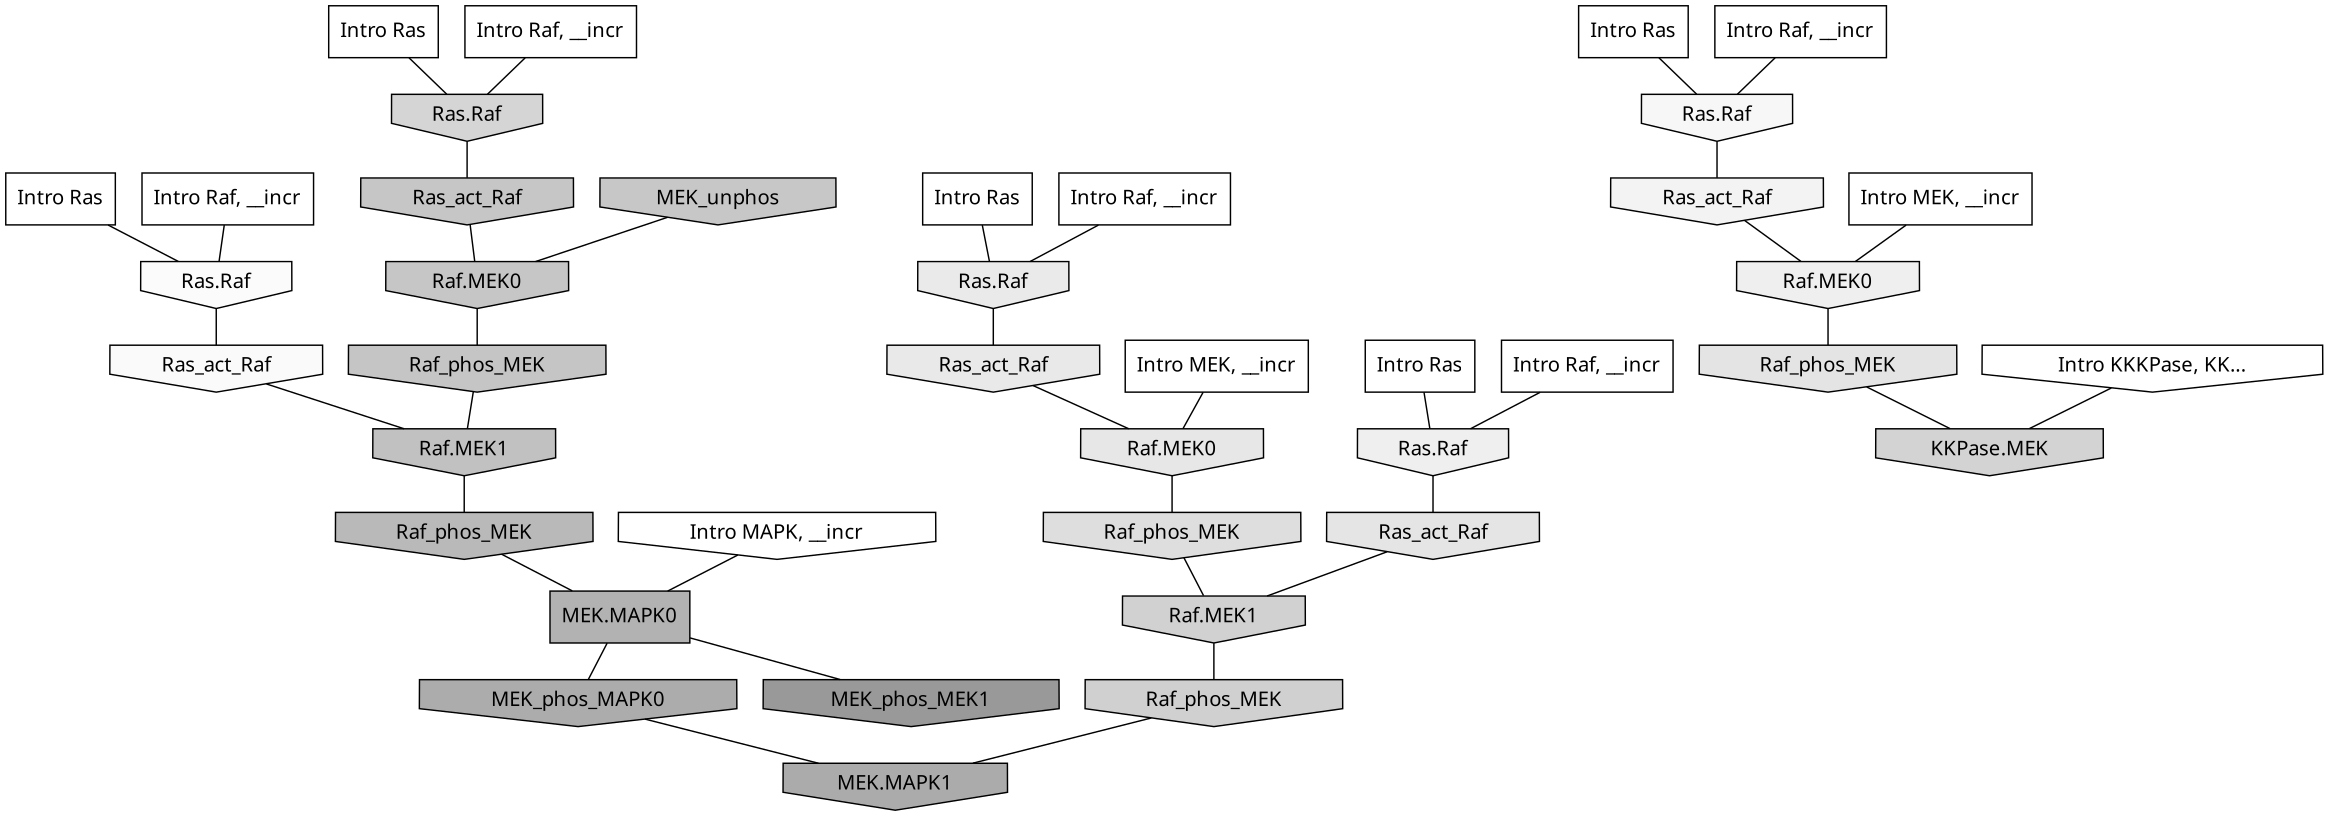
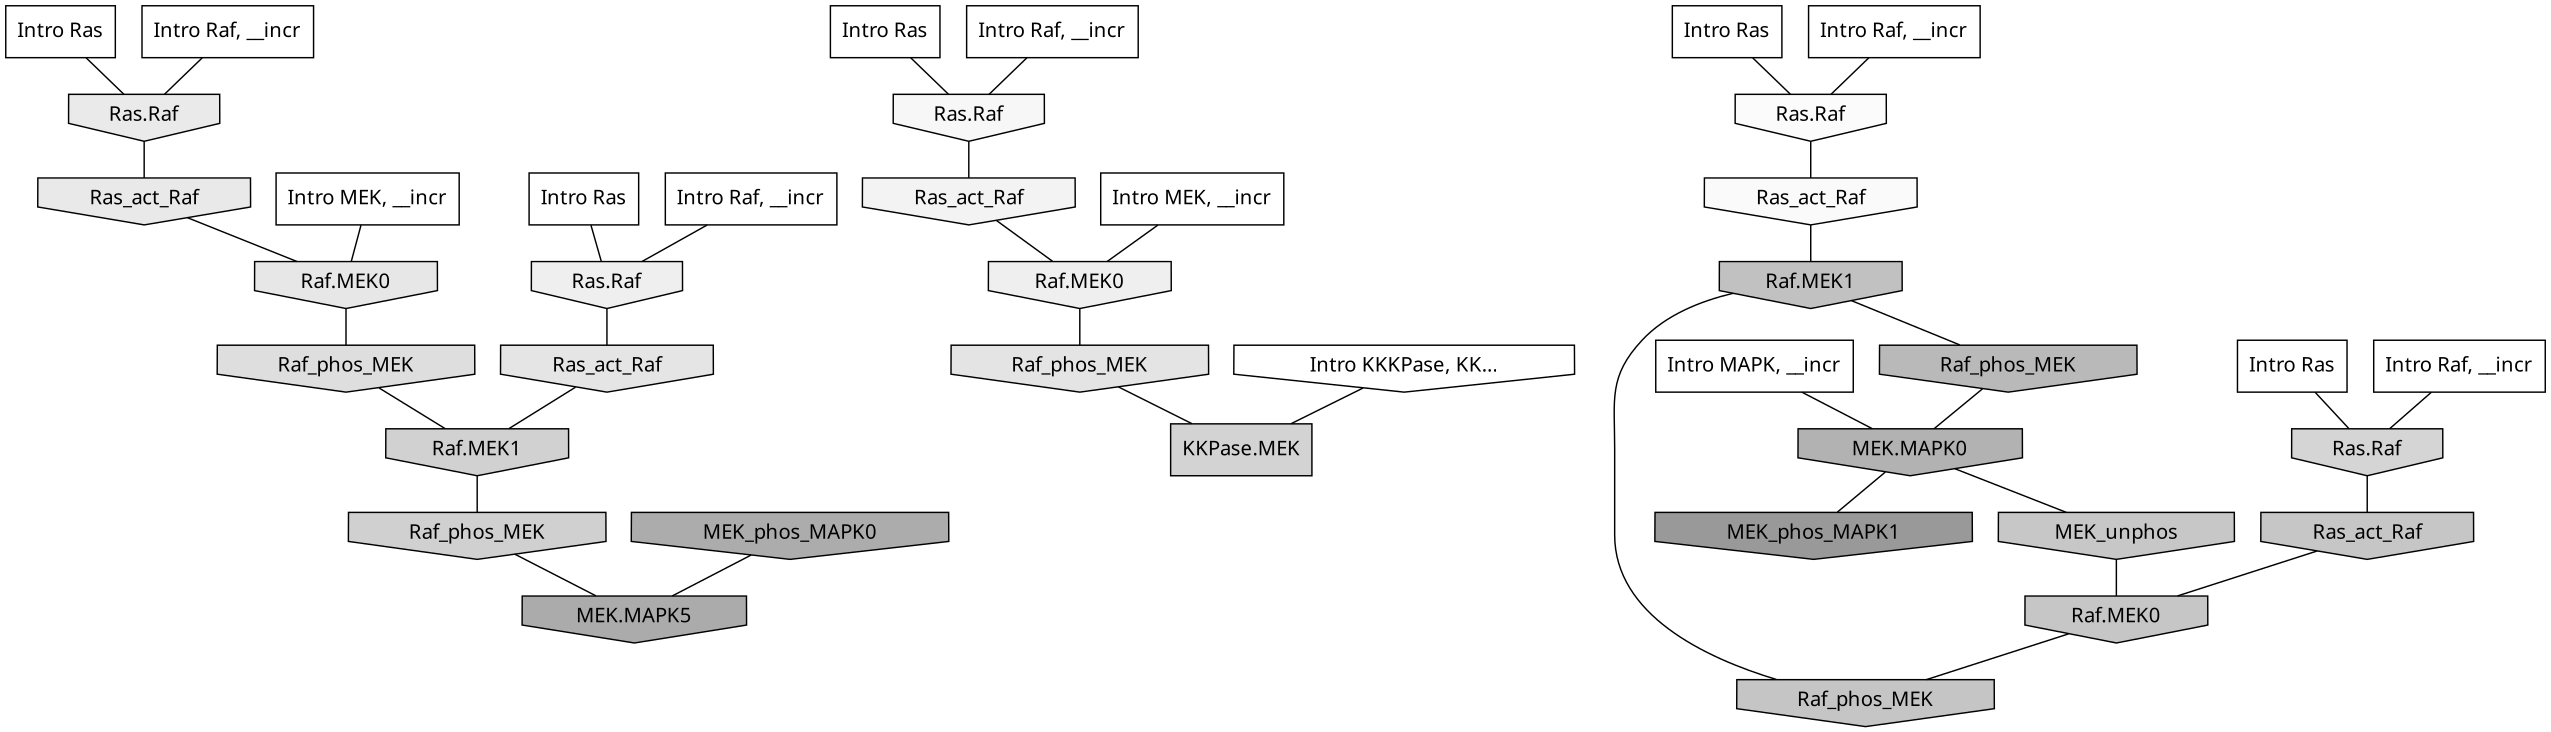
(1990, 450) -> (1241, 450)
(777, 533) -> (1755, 366)
(620, 617) -> (1910, 450)
(598, 661) -> (2011, 491)
(911, 701) -> (1814, 533)
(895, 784) -> (634, 617)
